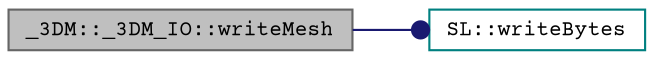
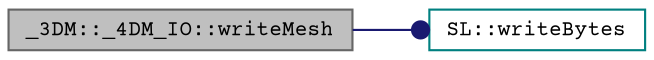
(181, 30) -> (181, 30)
